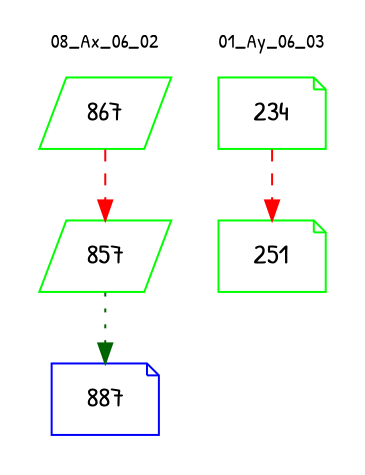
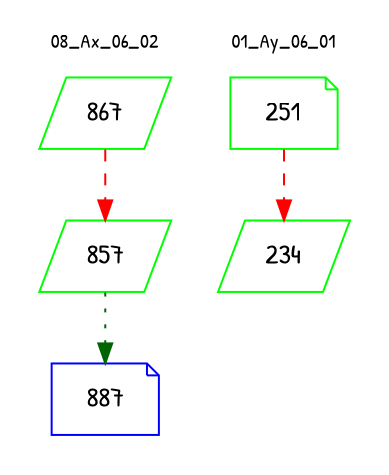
(272, 43) -> (284, 43)
(272, 113) -> (284, 256)
(272, 175) -> (284, 175)
